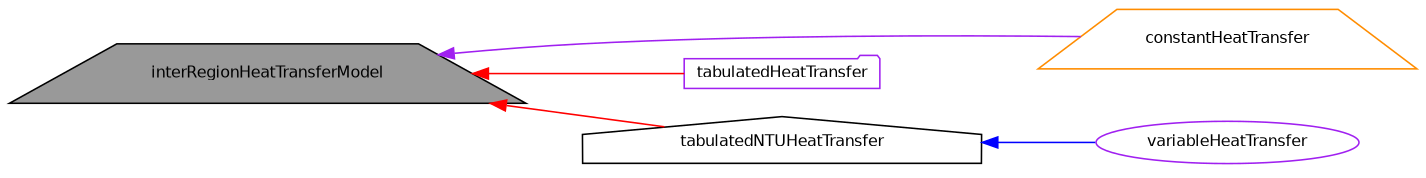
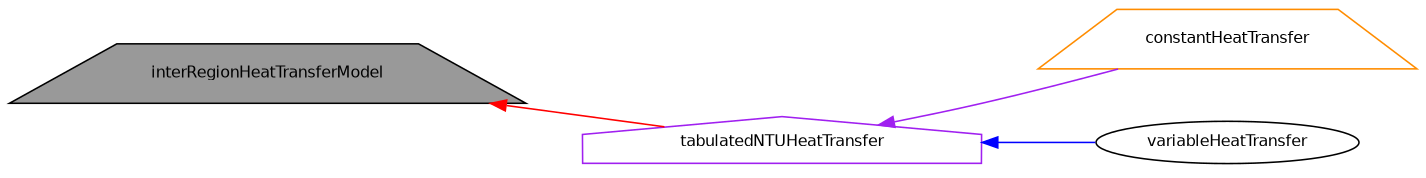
(767, 38) -> (1007, 97)
(782, 74) -> none
(782, 142) -> (782, 142)
(1228, 142) -> (1228, 142)
